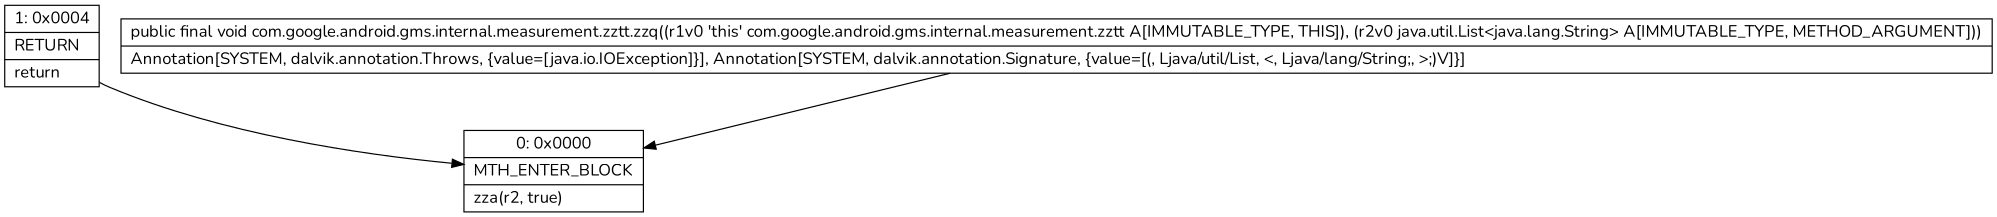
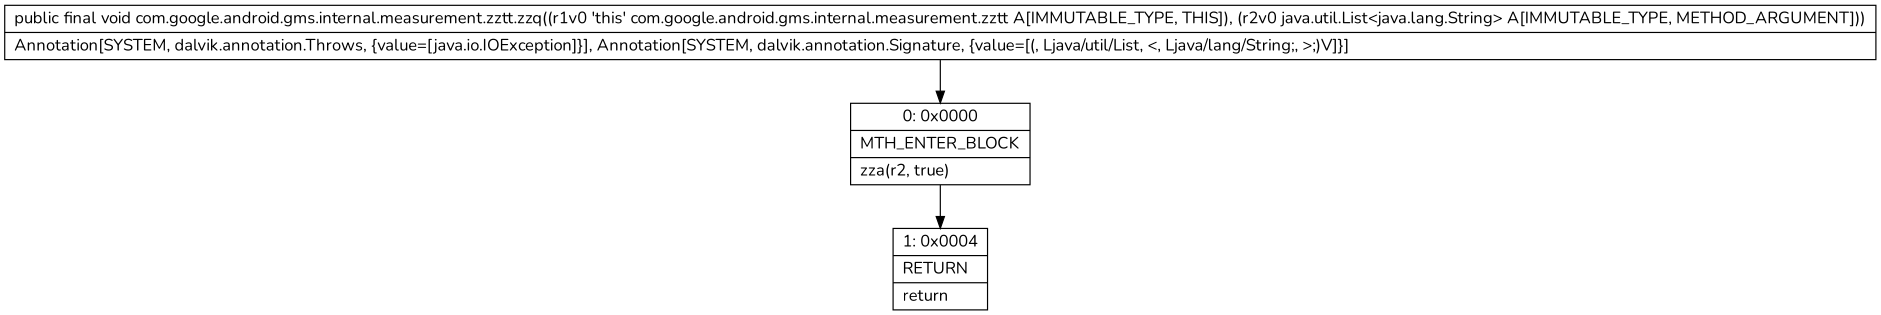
(272, 136) -> (940, 201)
